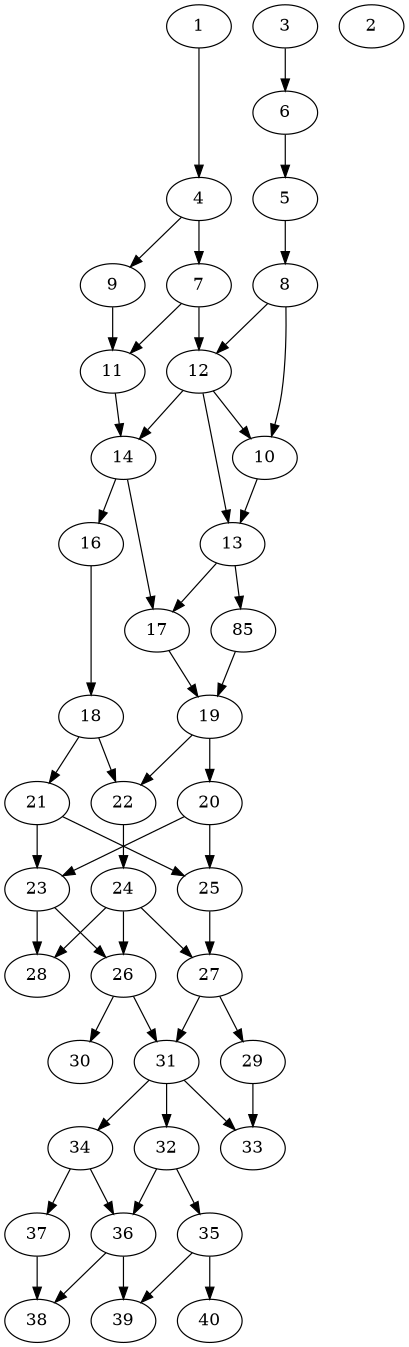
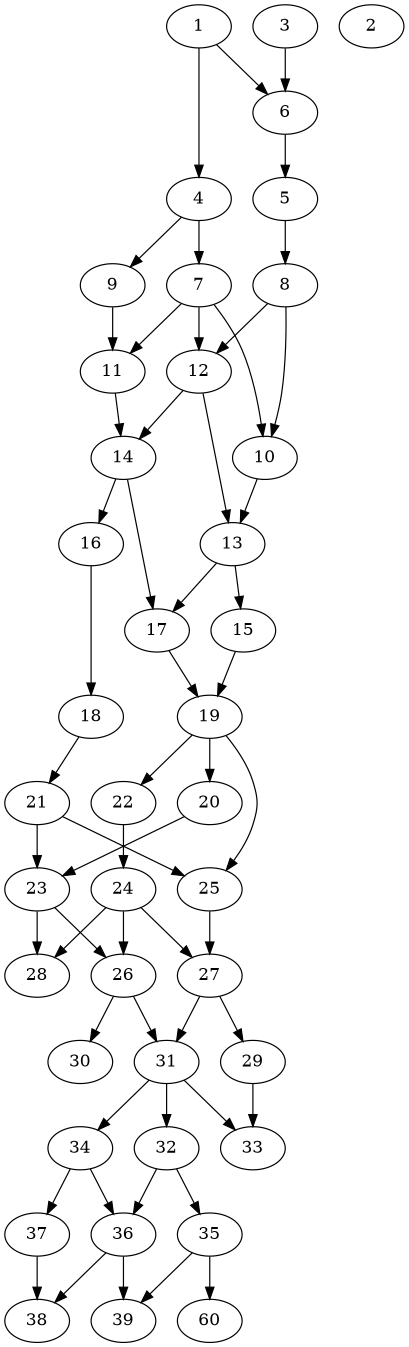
none -> (238, 65)
(228, 410) -> (246, 361)
(243, 630) -> (243, 630)
(105, 754) -> none
(210, 840) -> (257, 797)
(210, 1321) -> (210, 1321)
